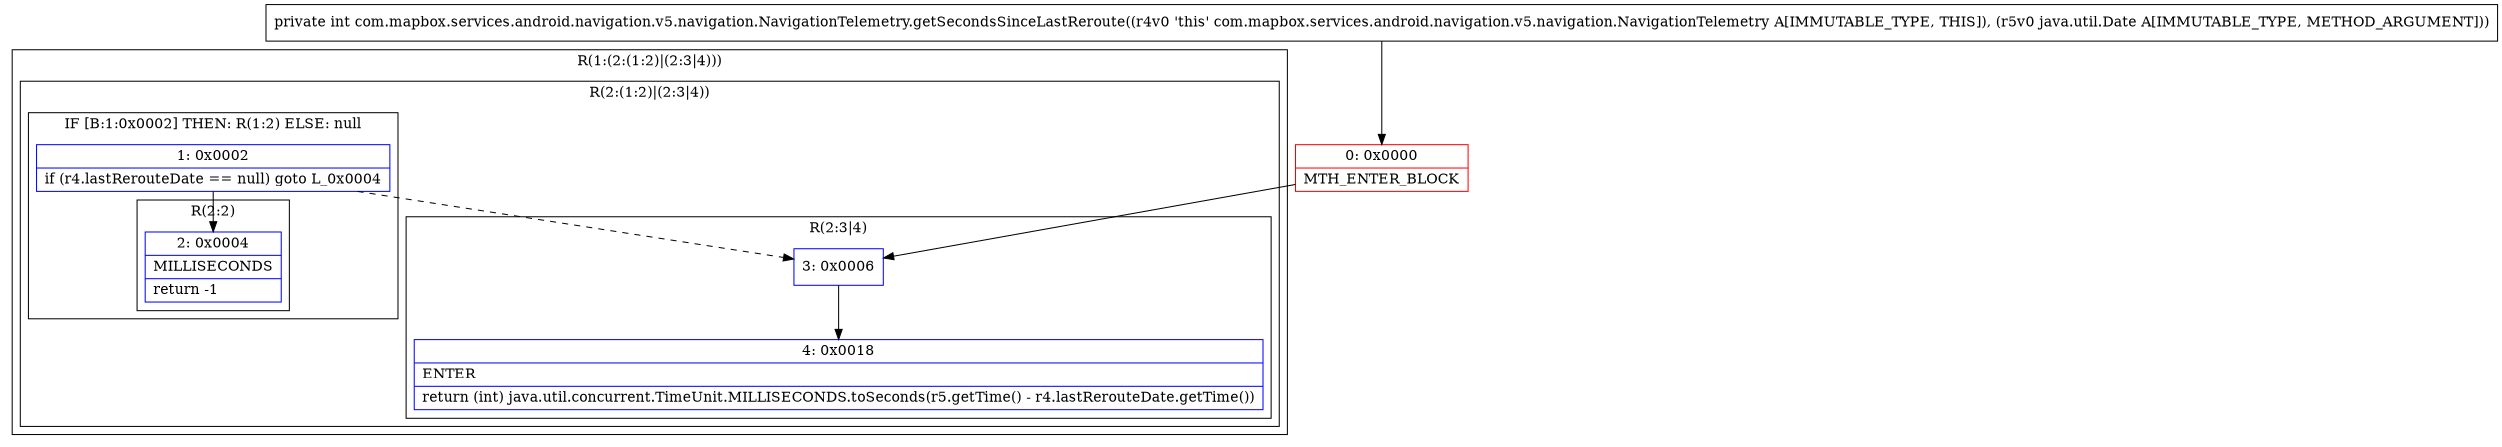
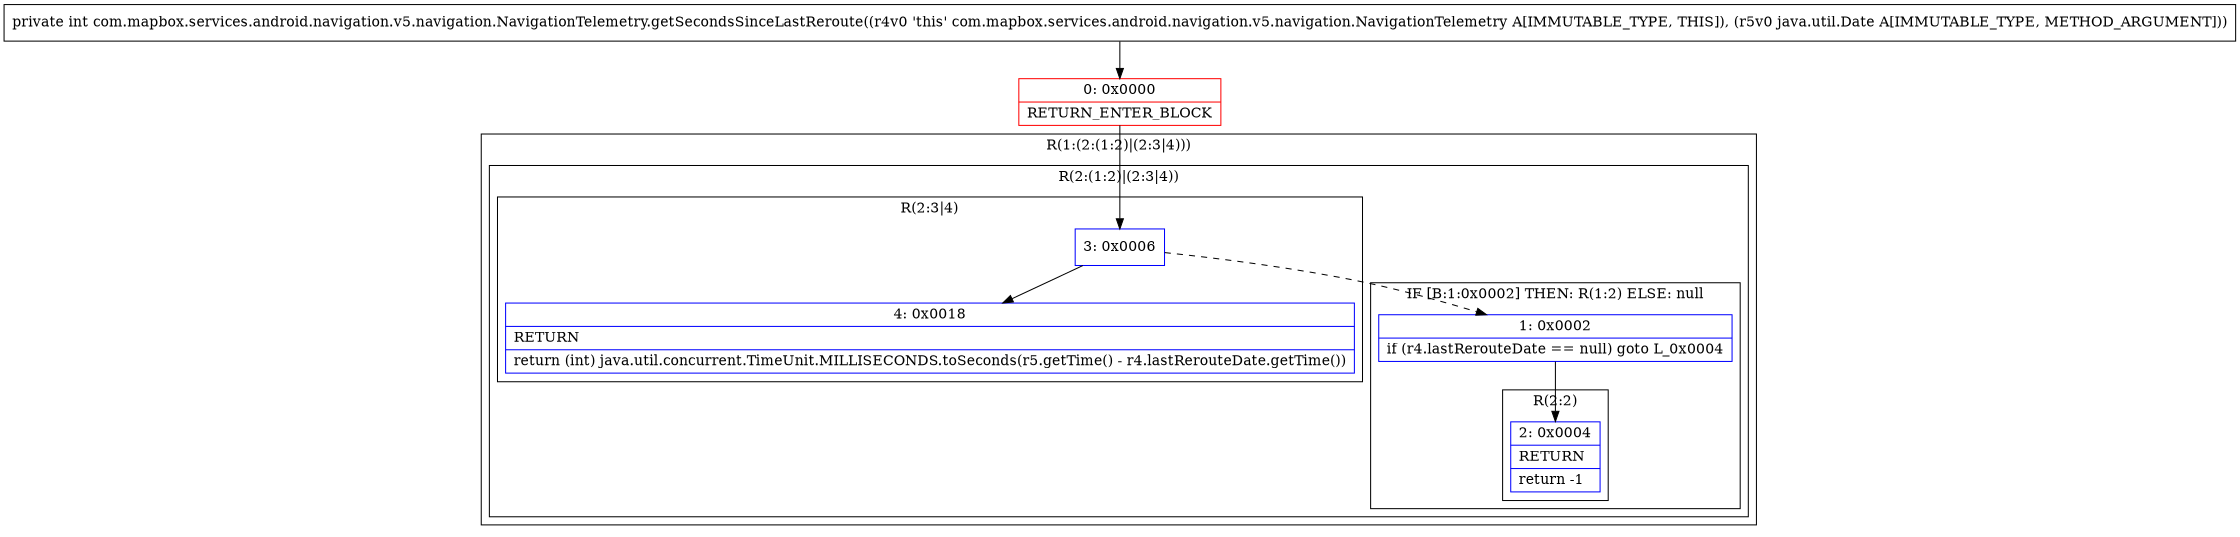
(1382, 179) -> (1120, 113)
(570, 224) -> (1322, 274)
(213, 267) -> (1552, 456)
(449, 374) -> (547, 338)
